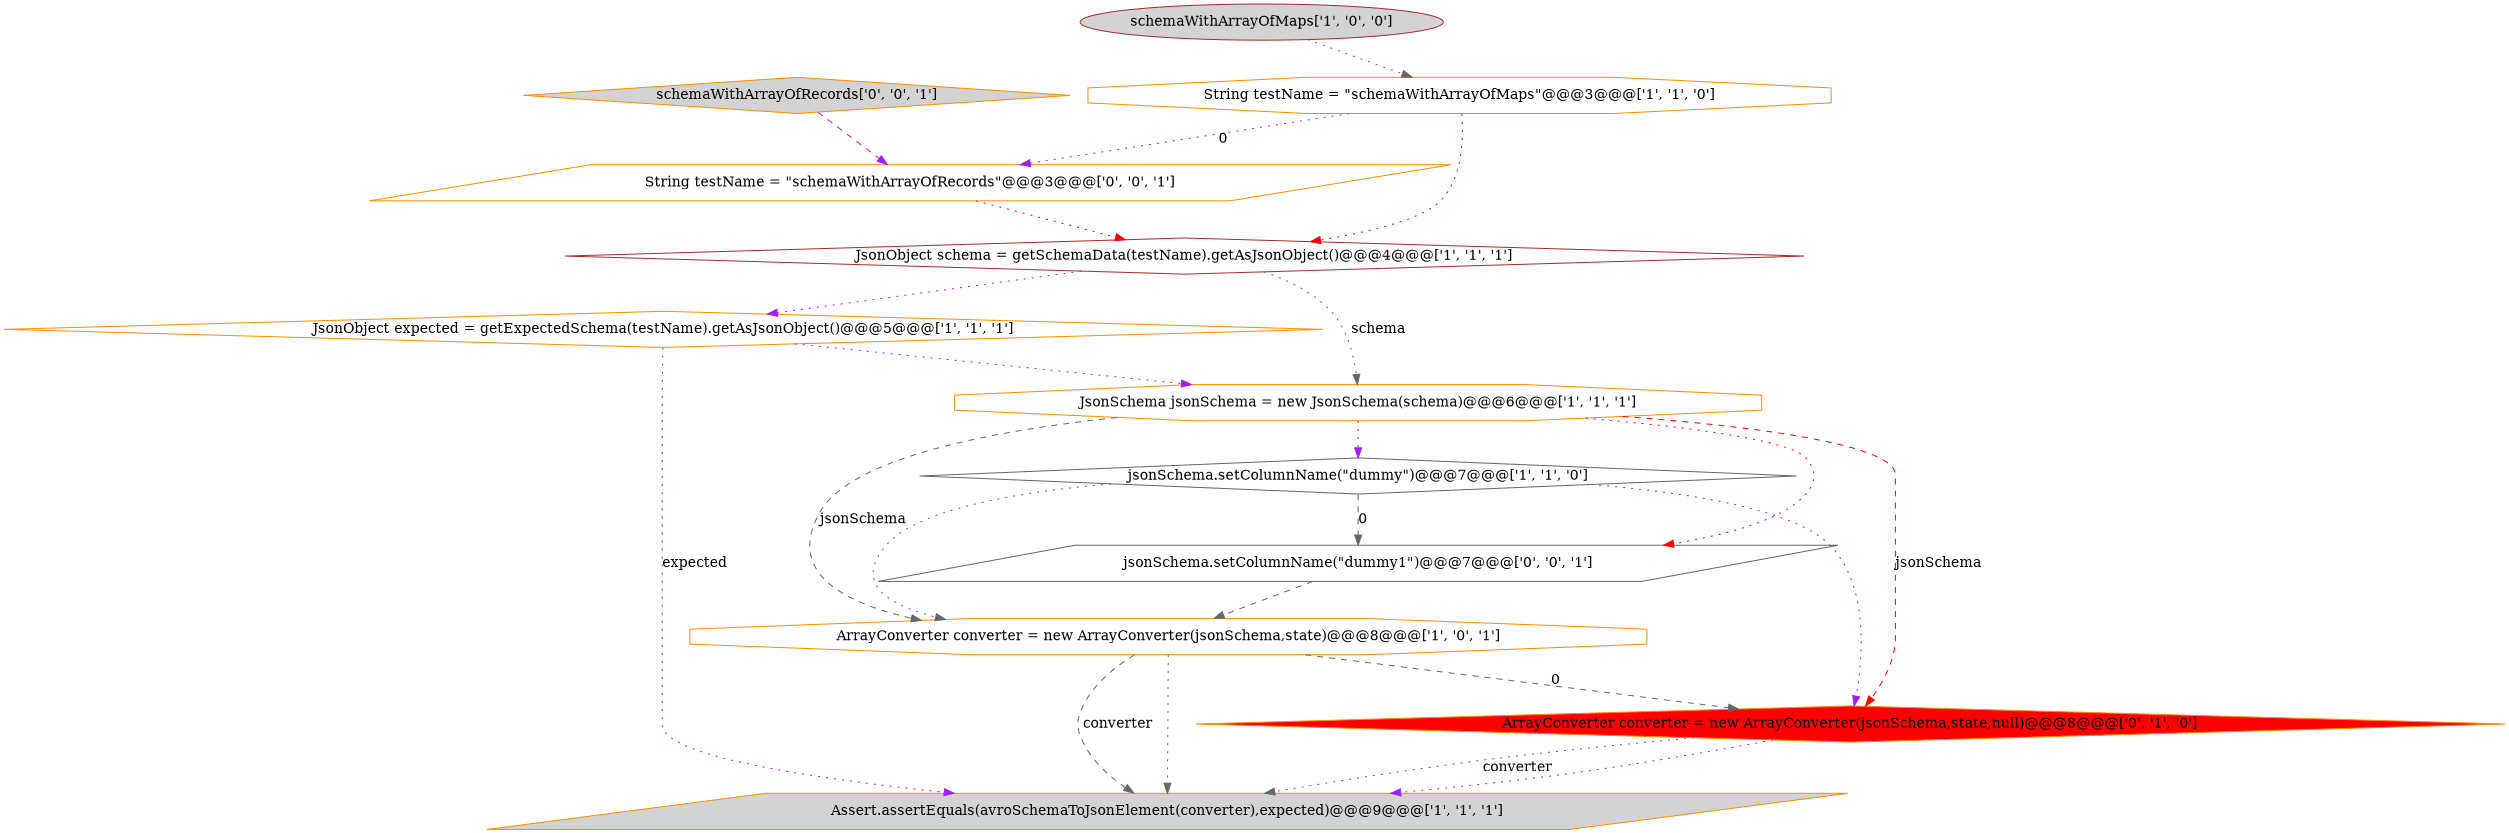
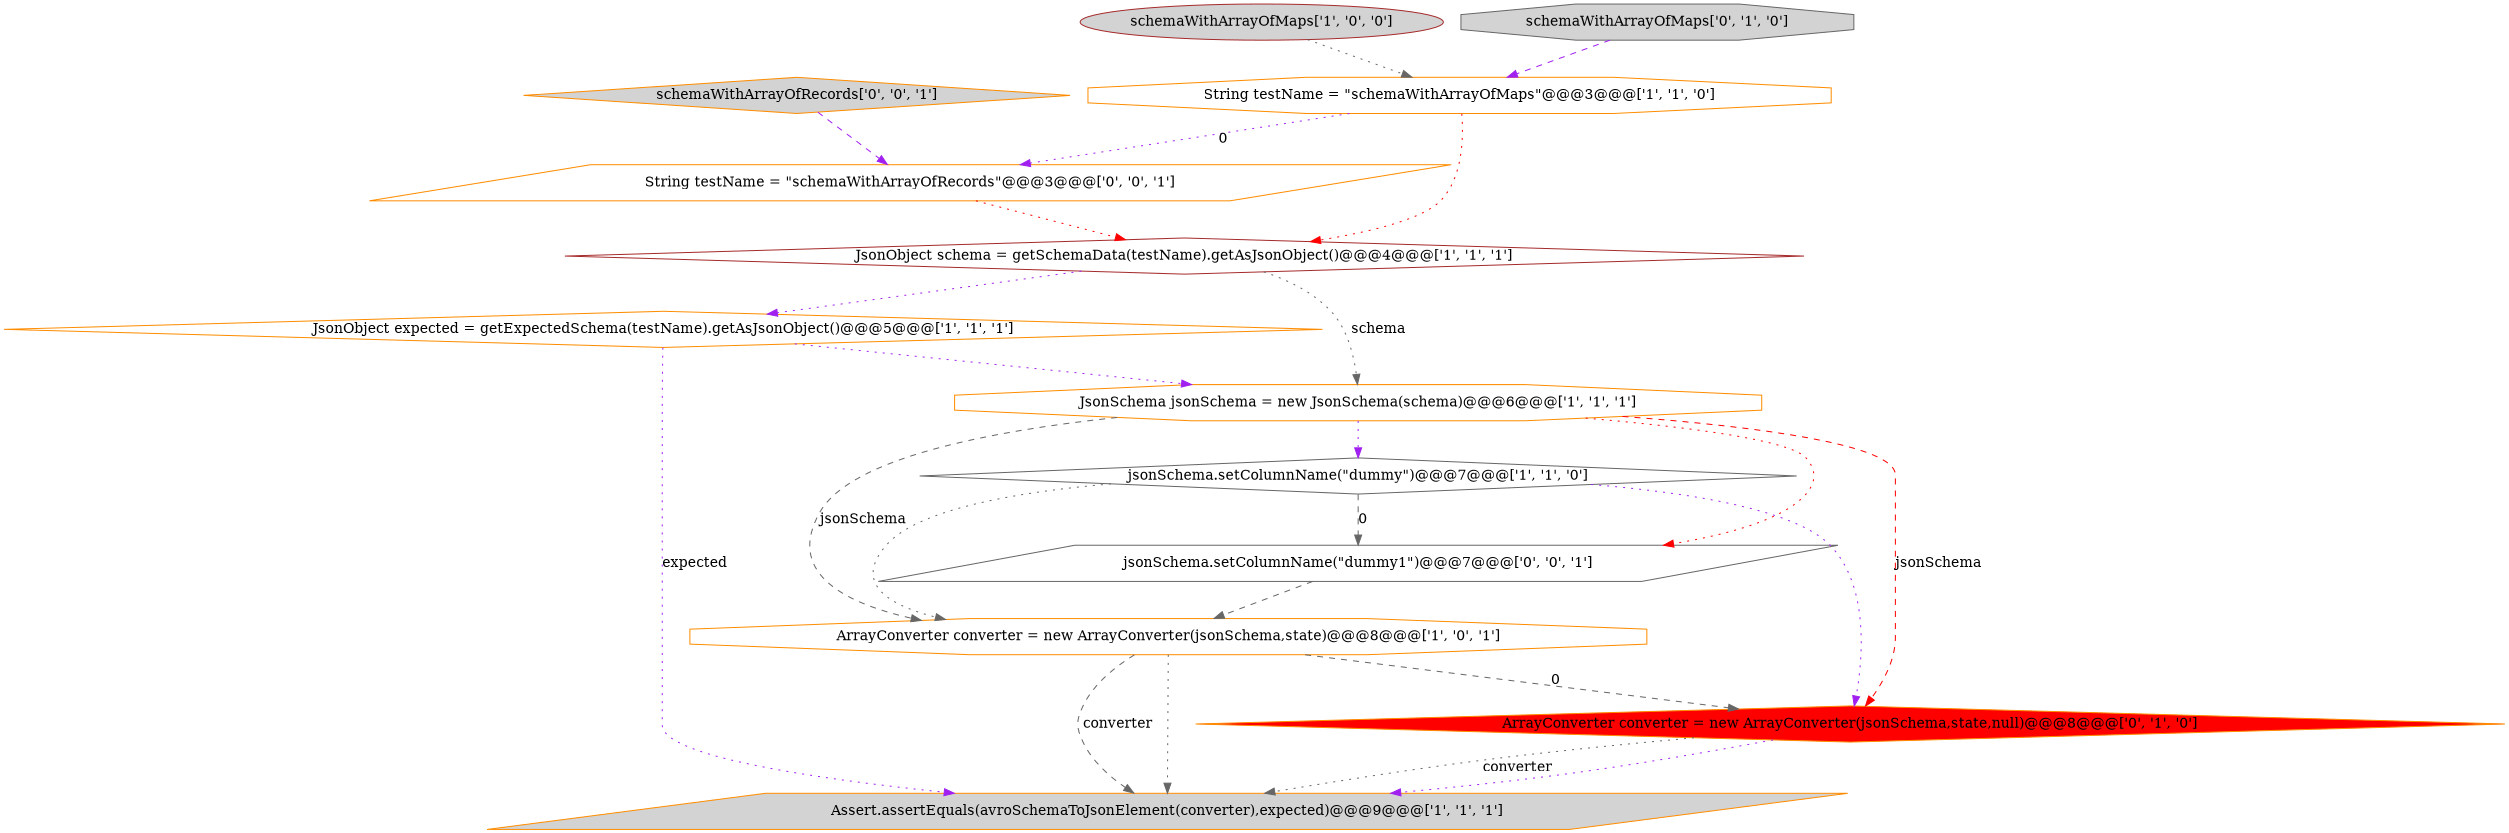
none -> (1657, 22)
